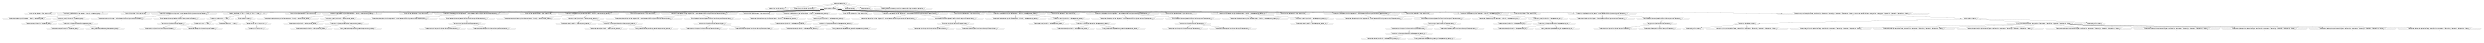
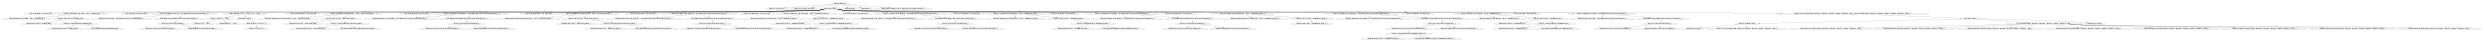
(1293, 14) -> none
(1049, 24) -> none
